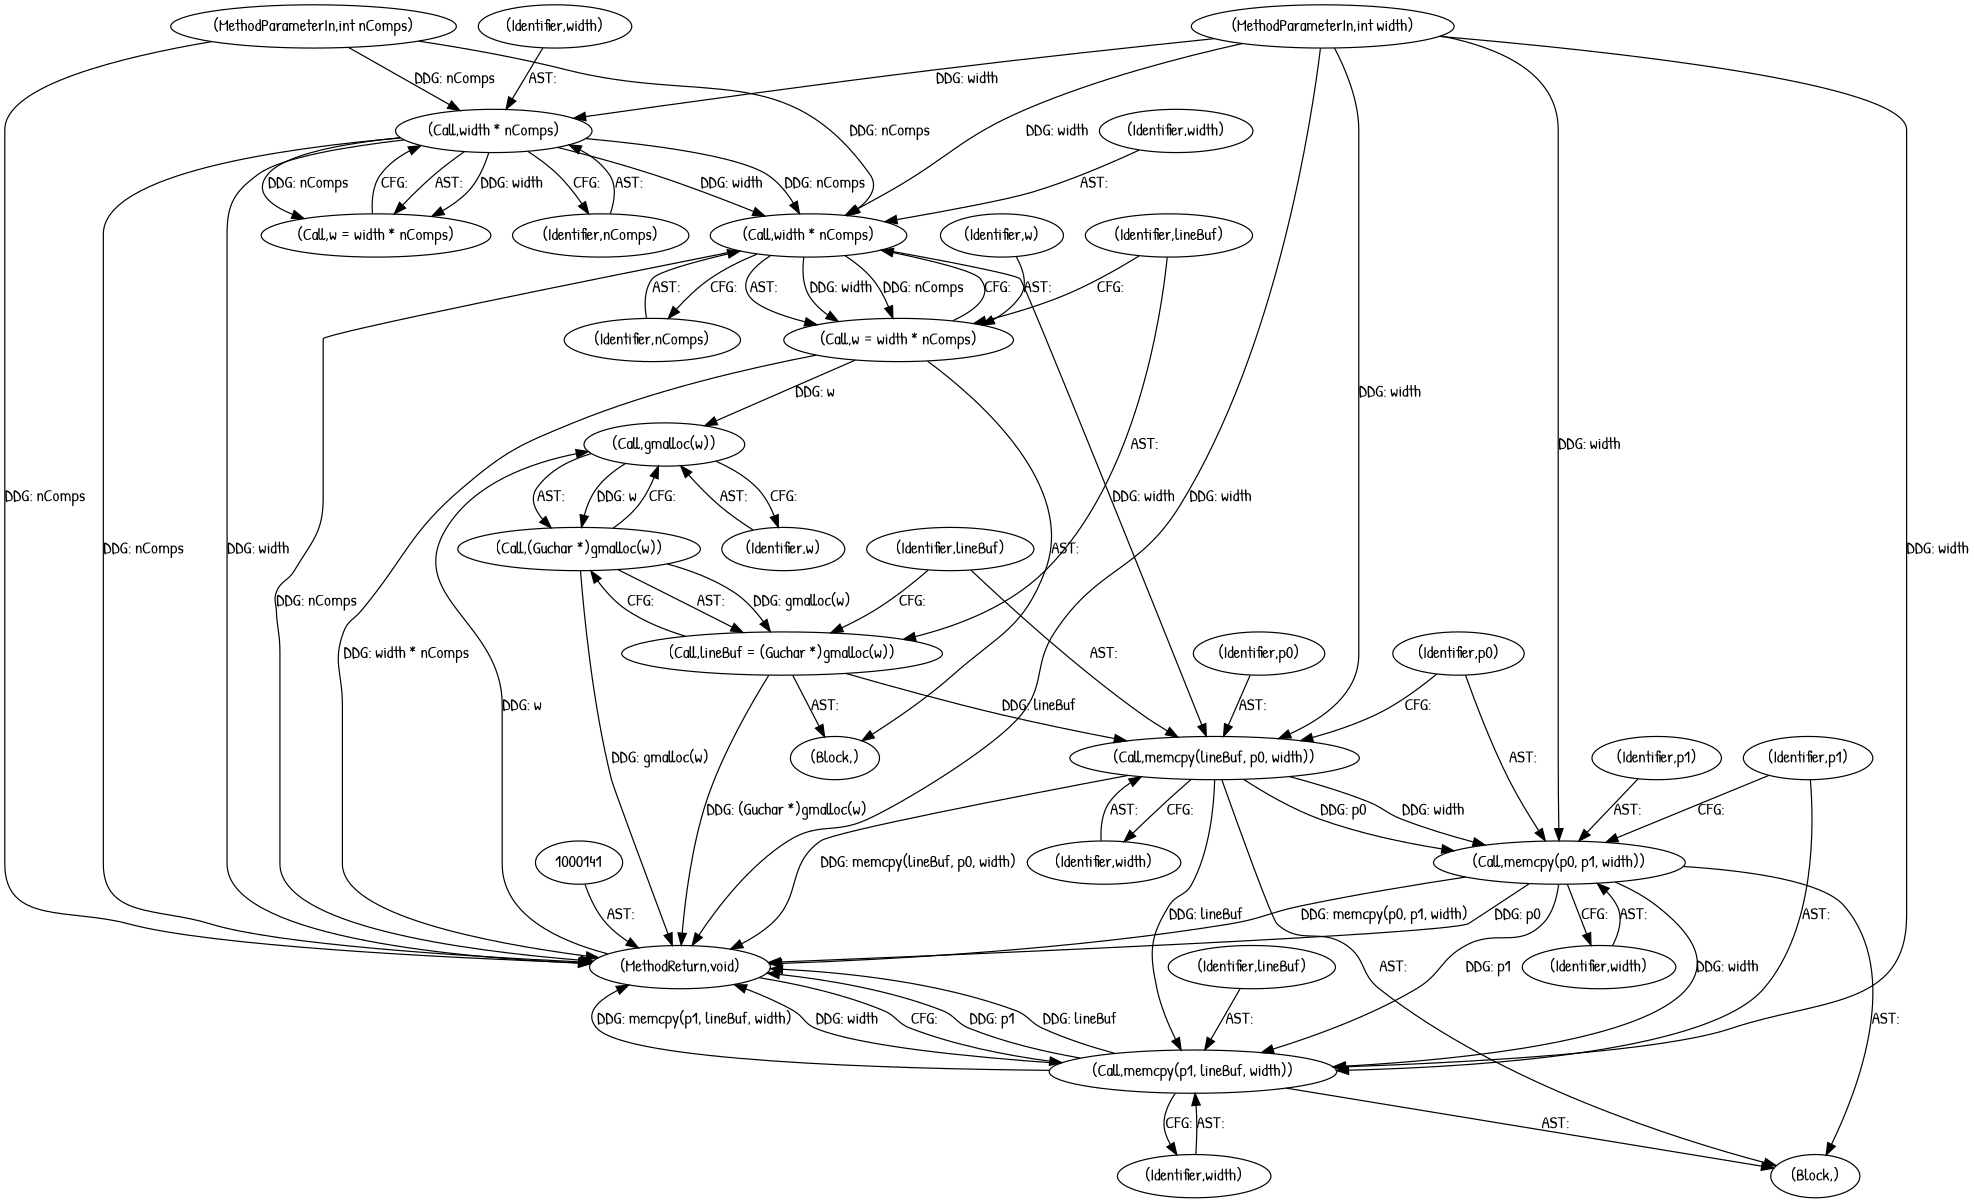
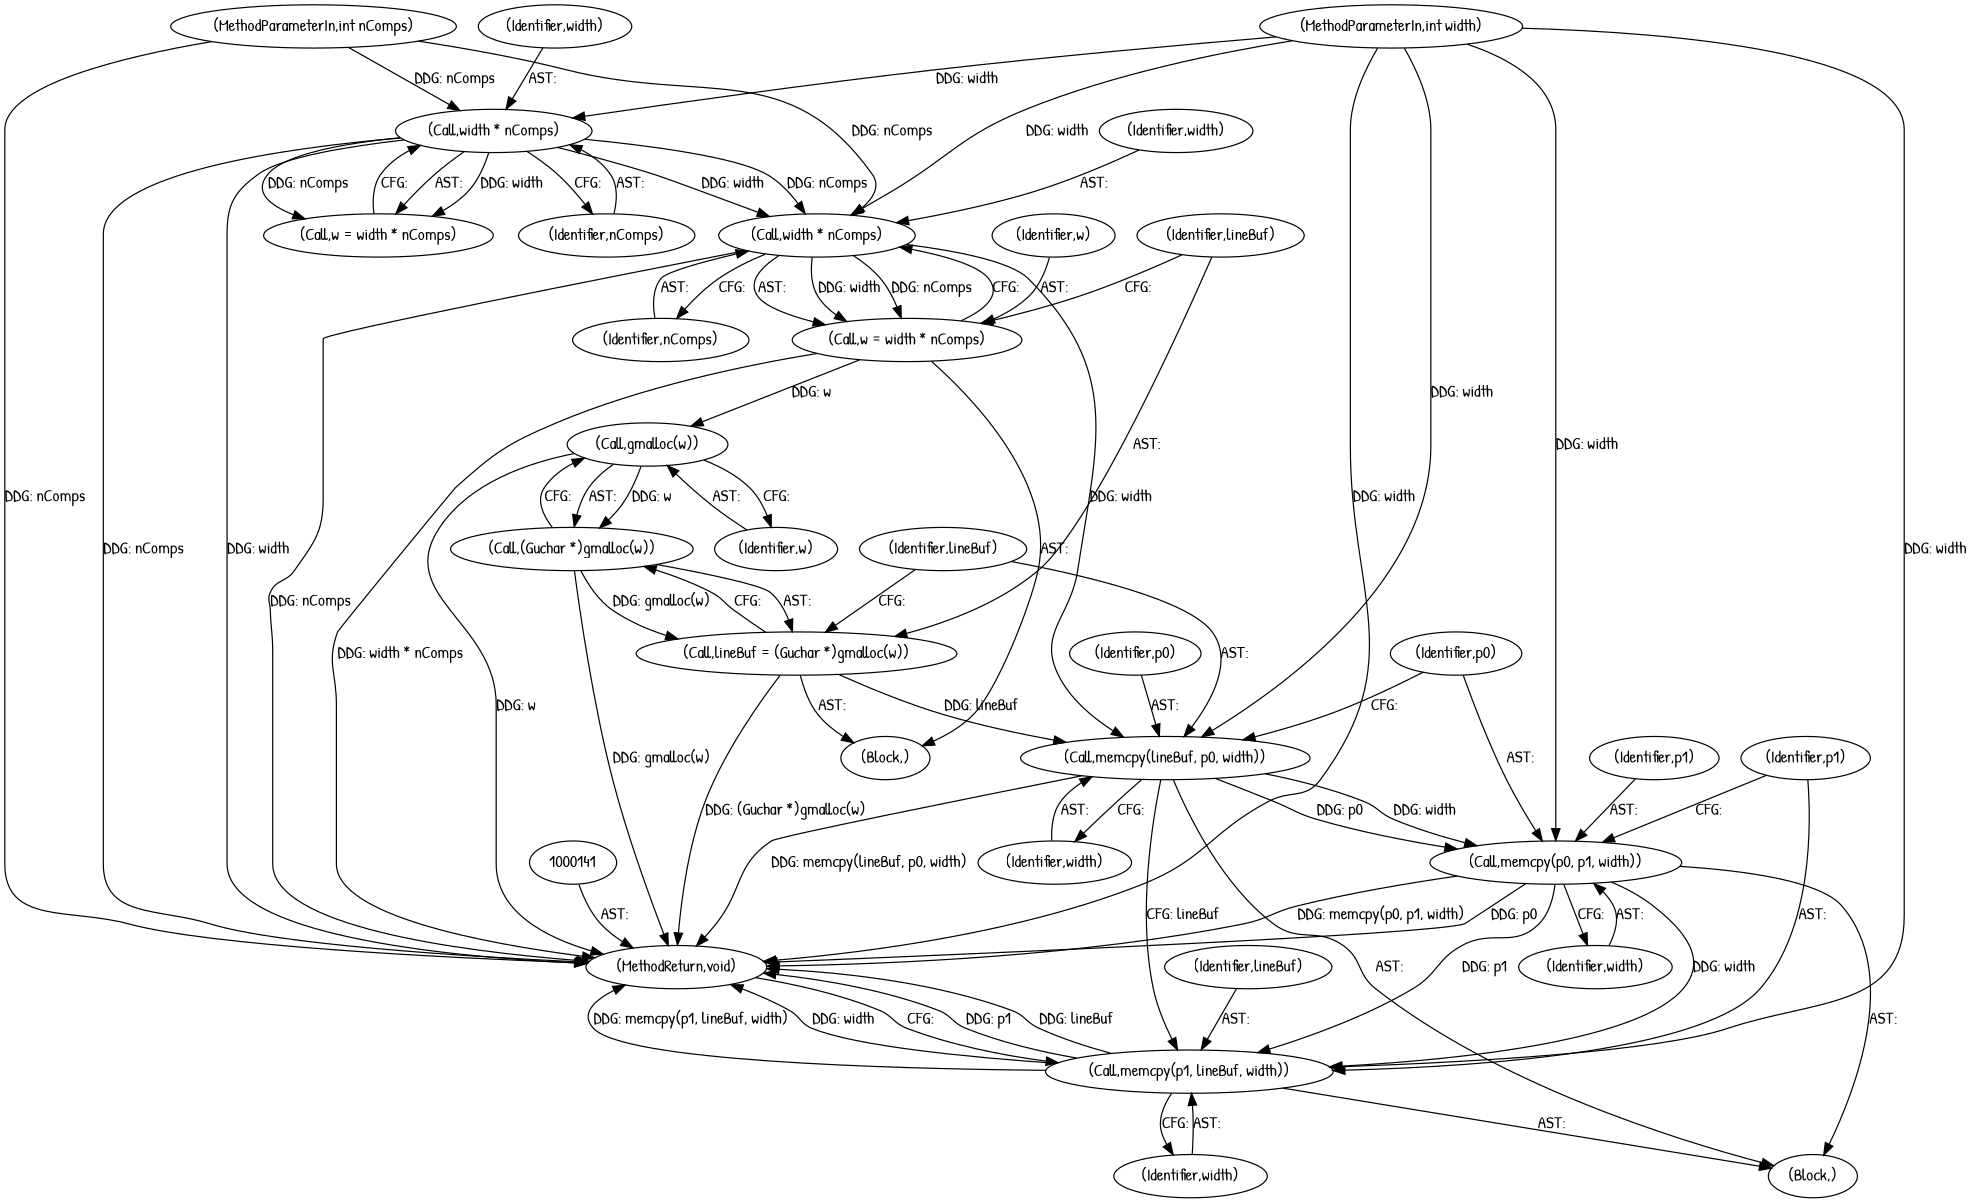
(499, 684) -> (492, 676)
(1206, 915) -> (1183, 915)
